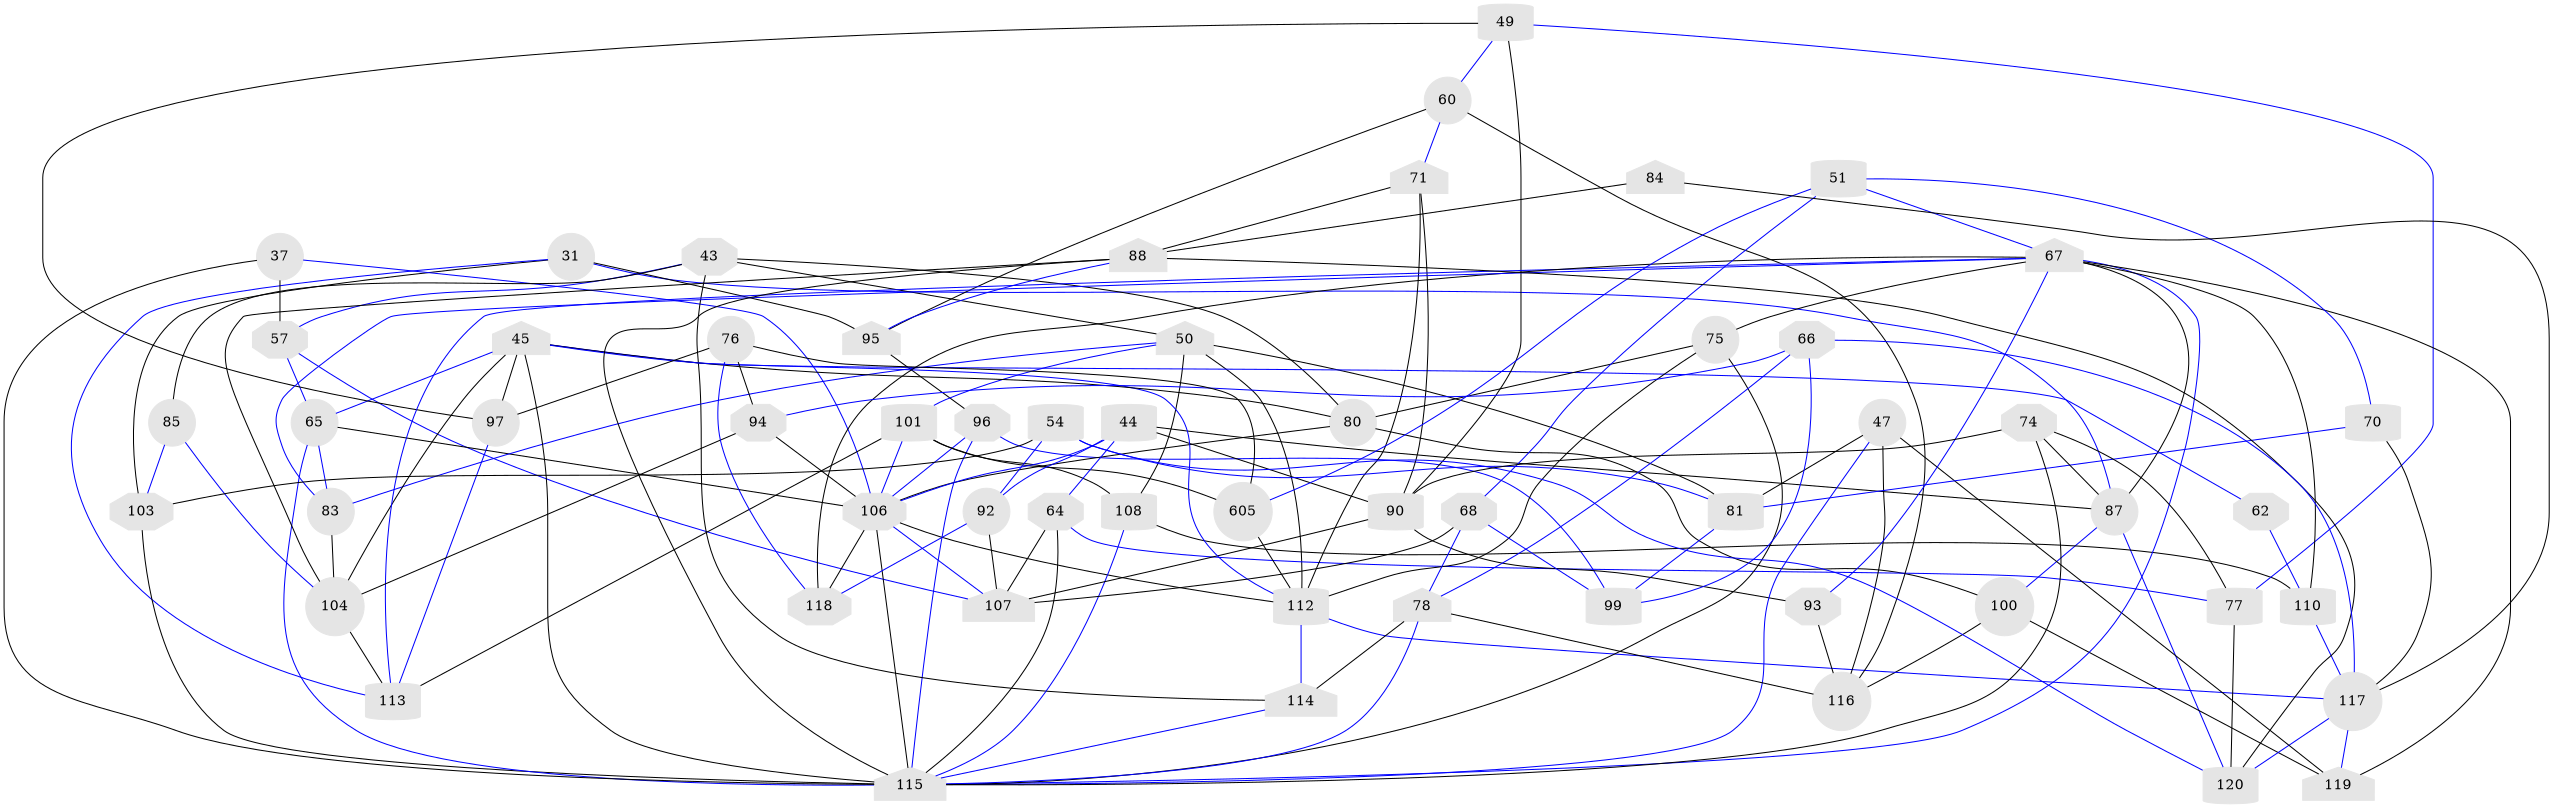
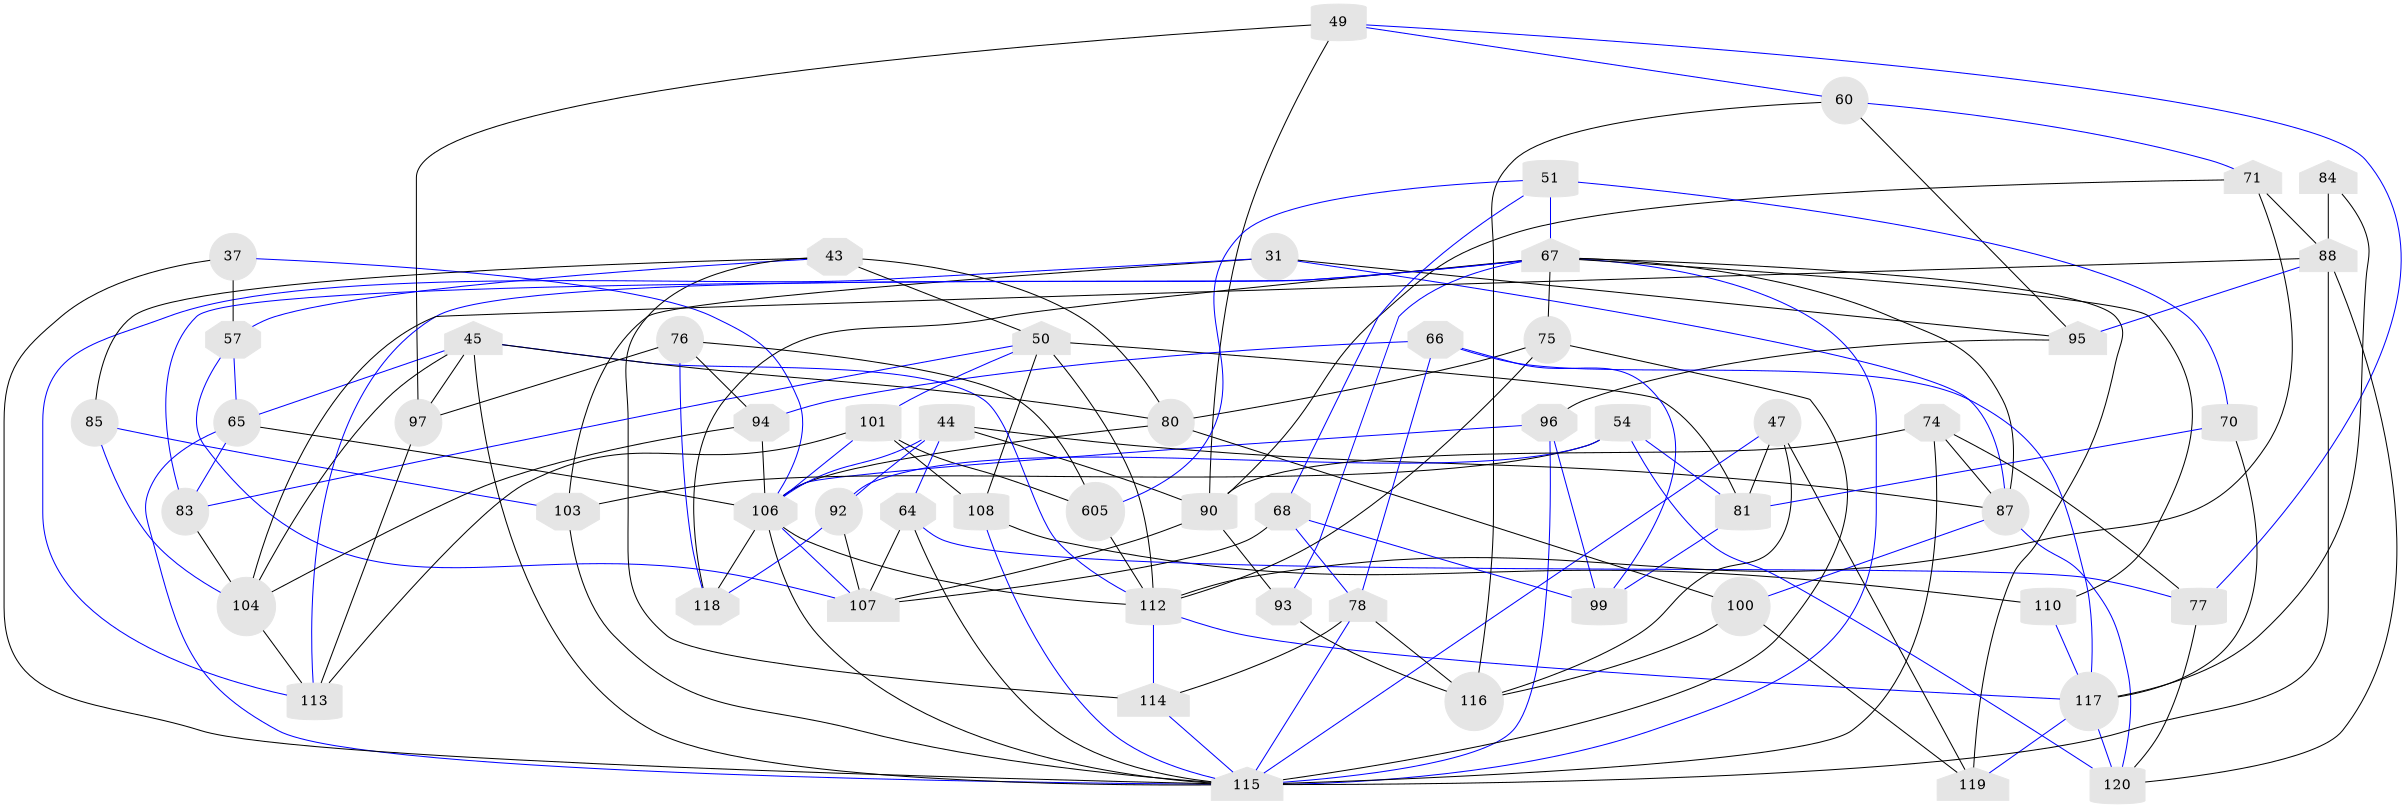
(2261, 512) -> none
(441, 570) -> (364, 570)
